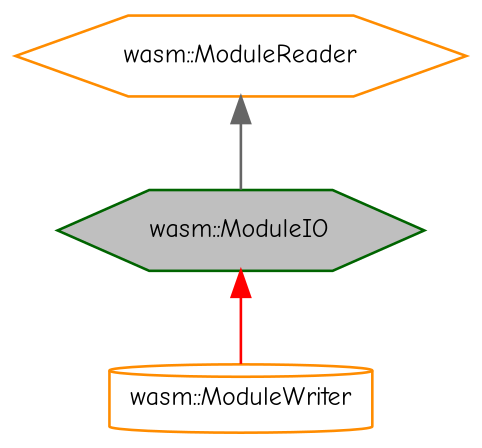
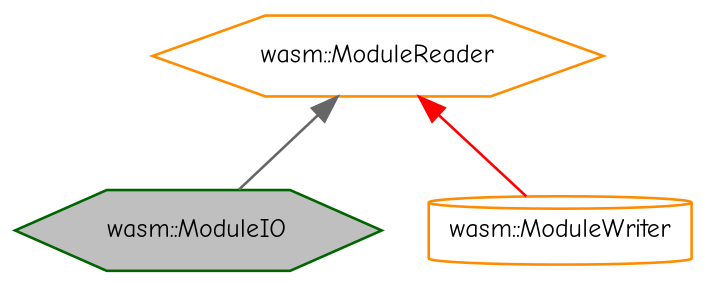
(241, 331) -> (482, 156)
